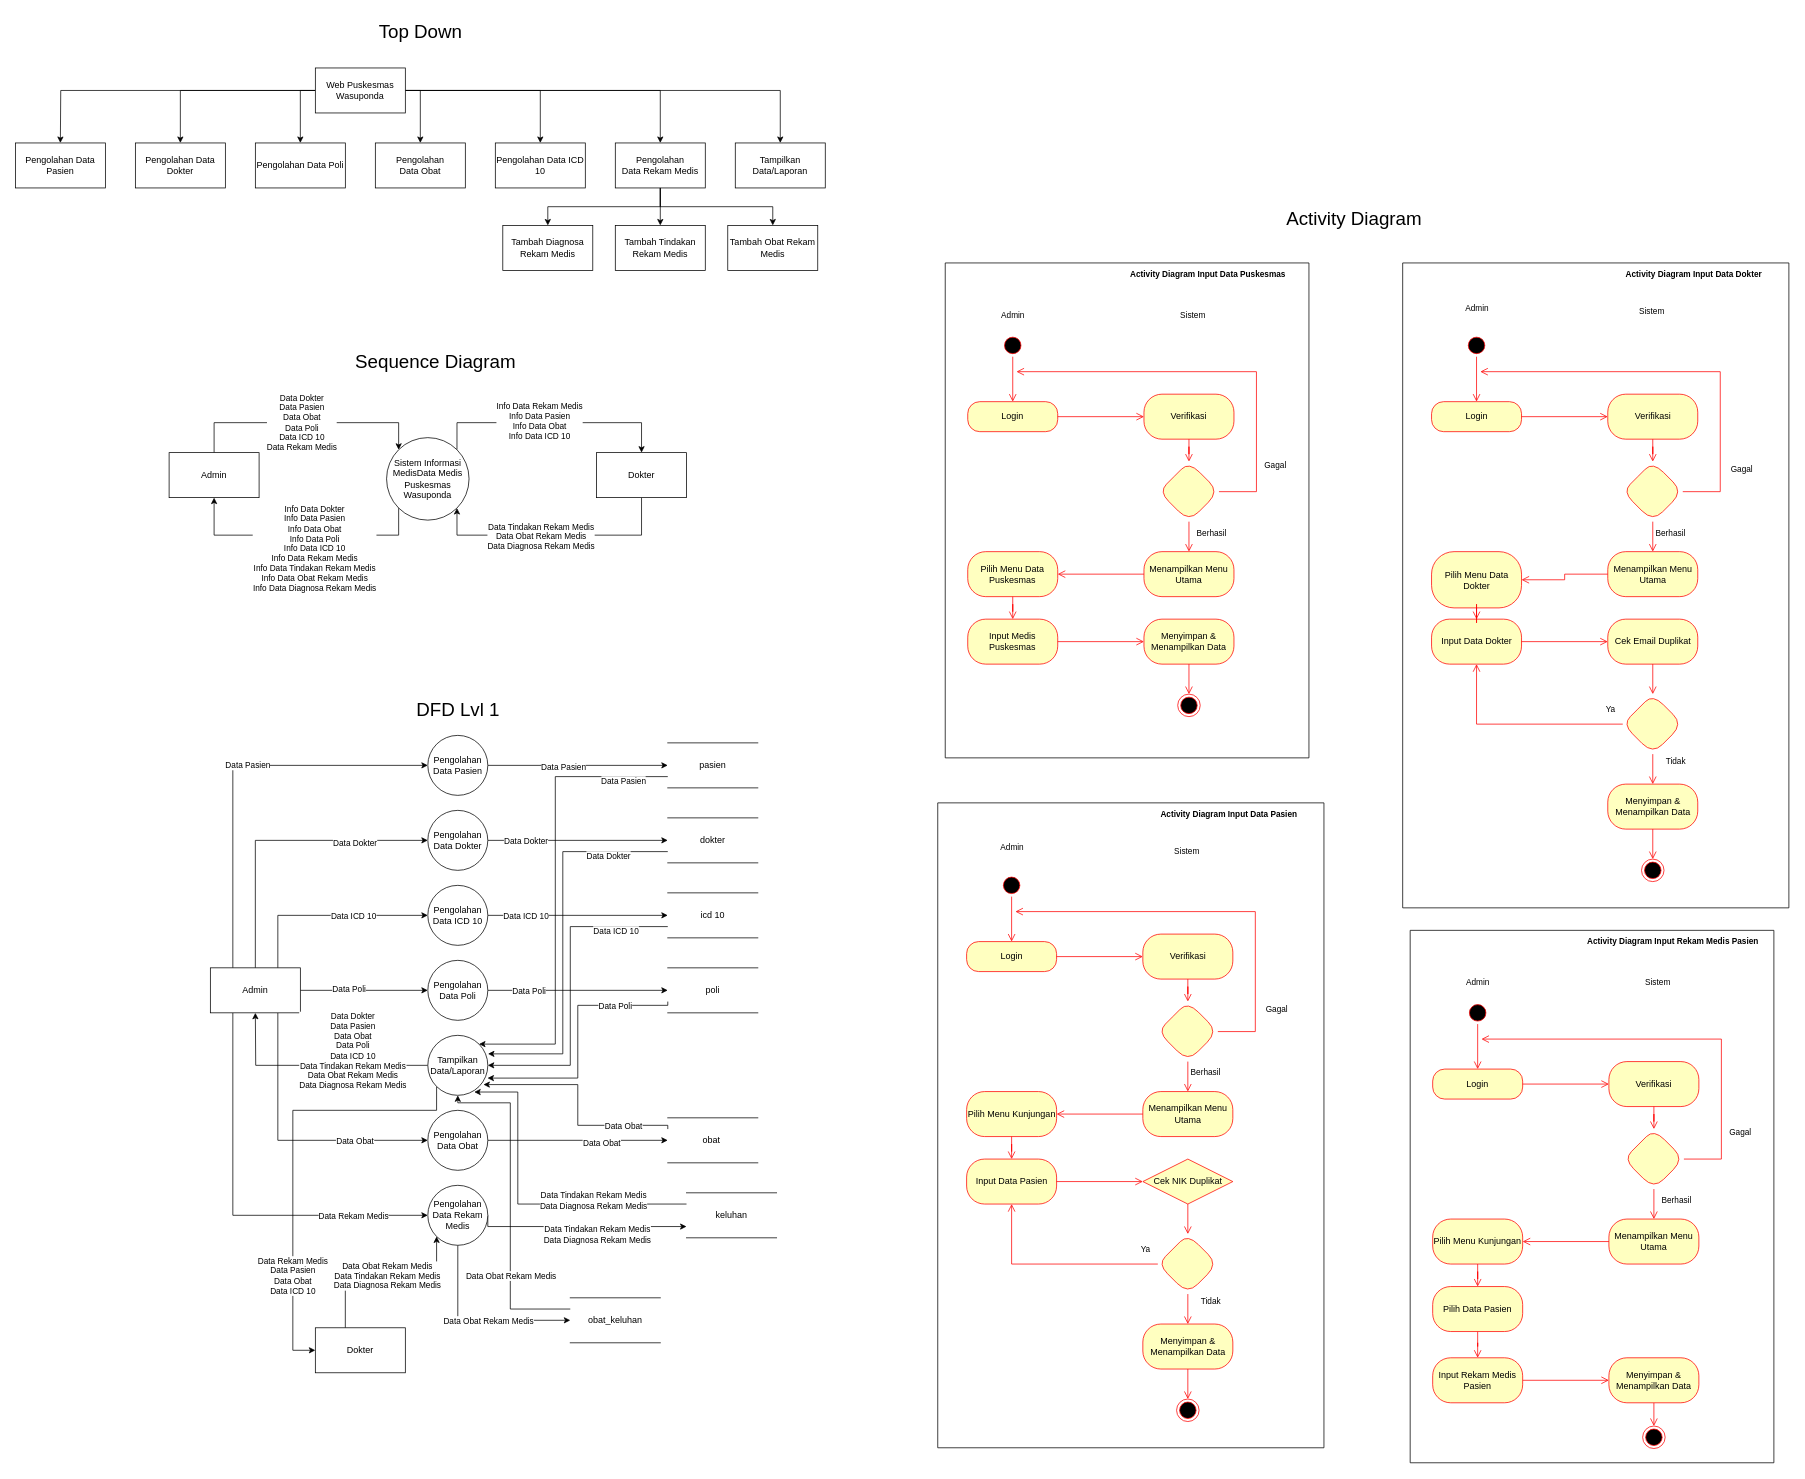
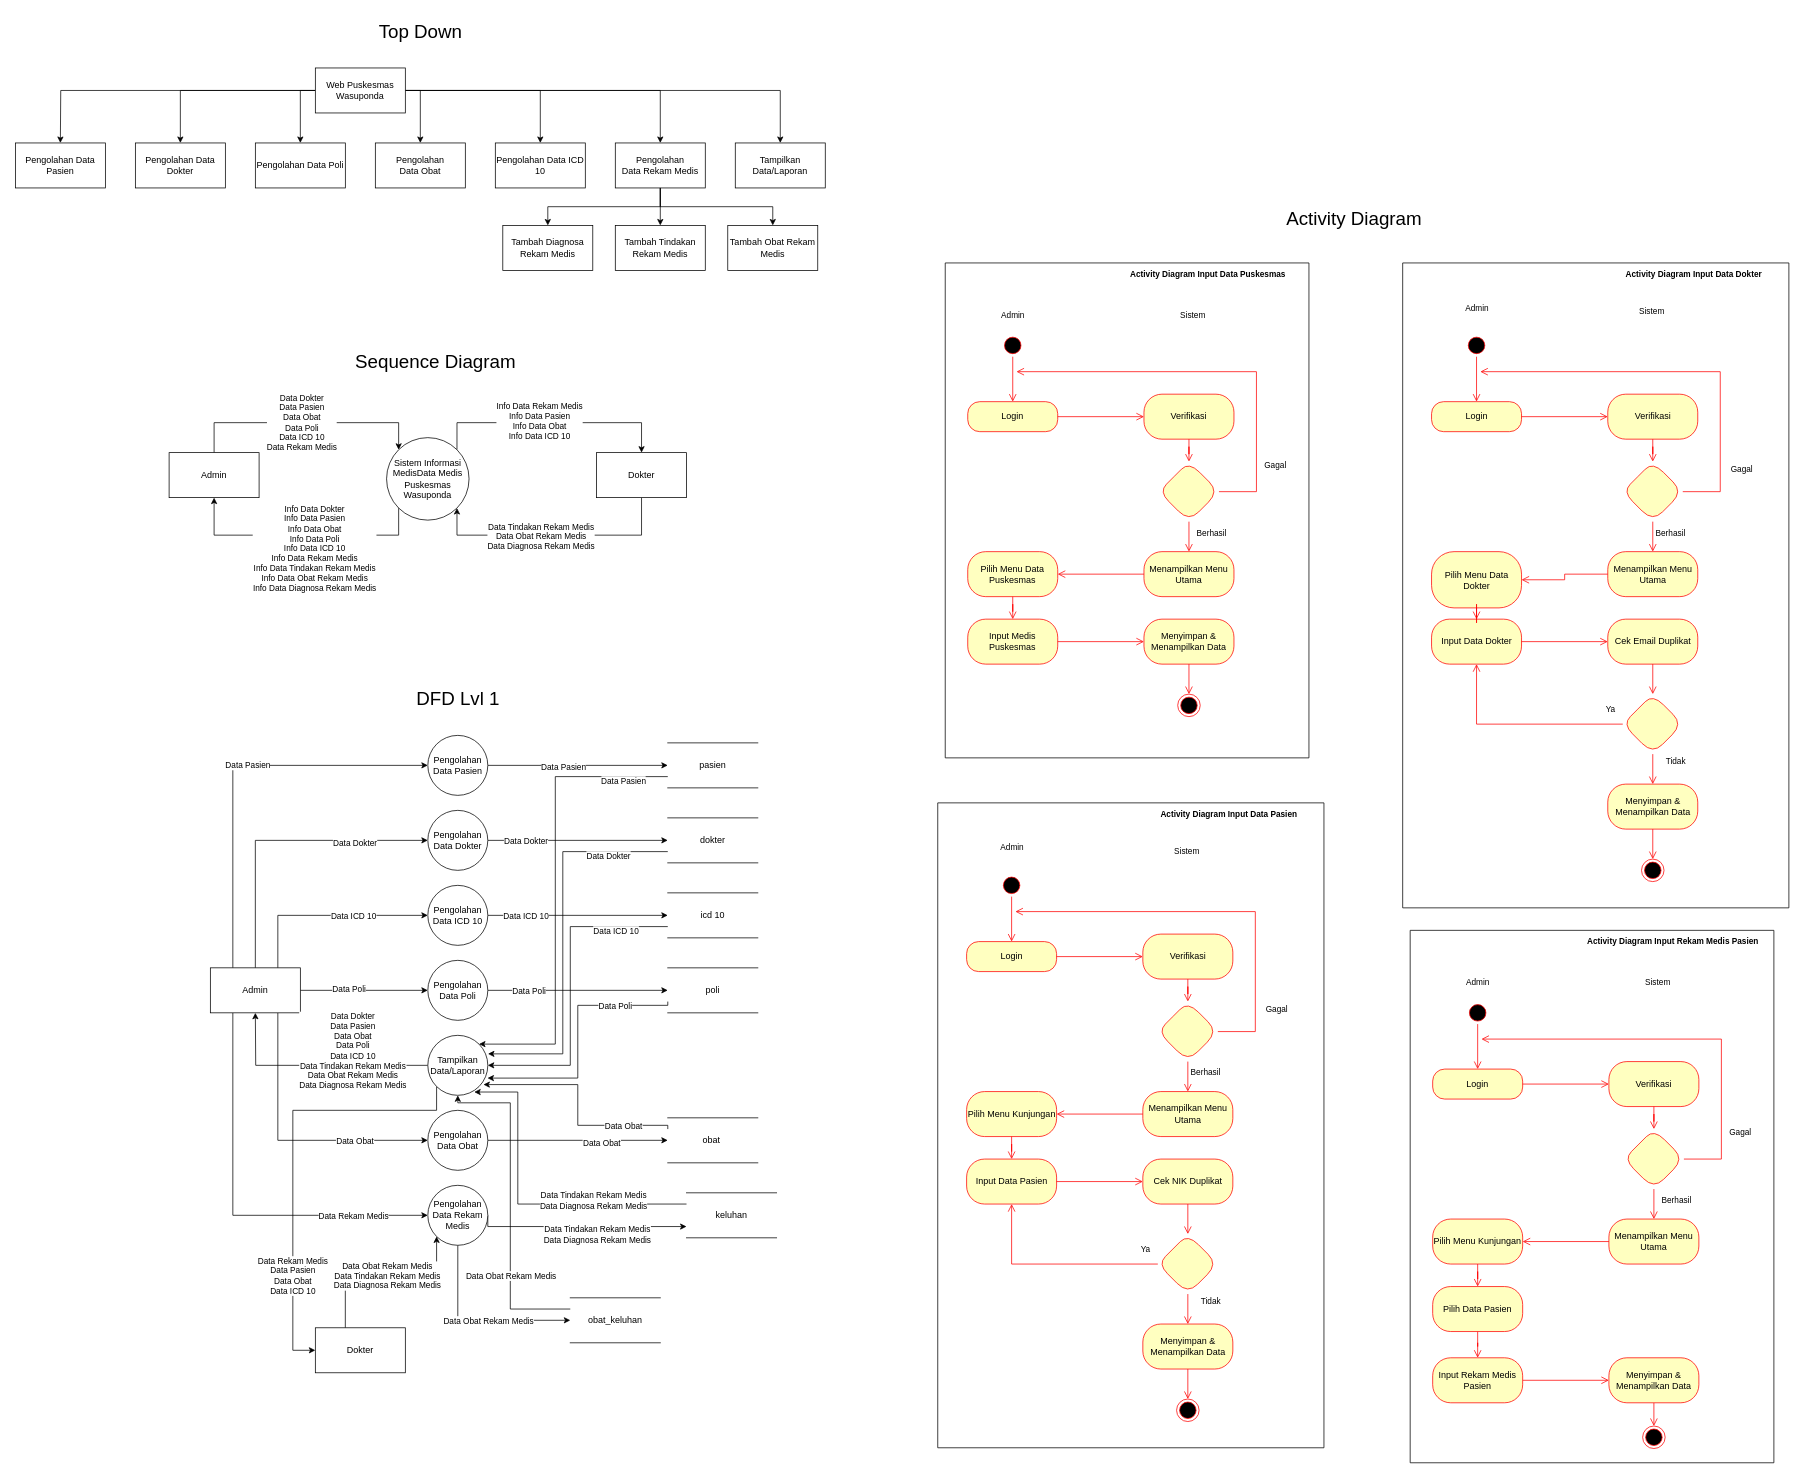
(458, 709) -> (458, 698)
(1188, 1182) -> (1188, 1182)
